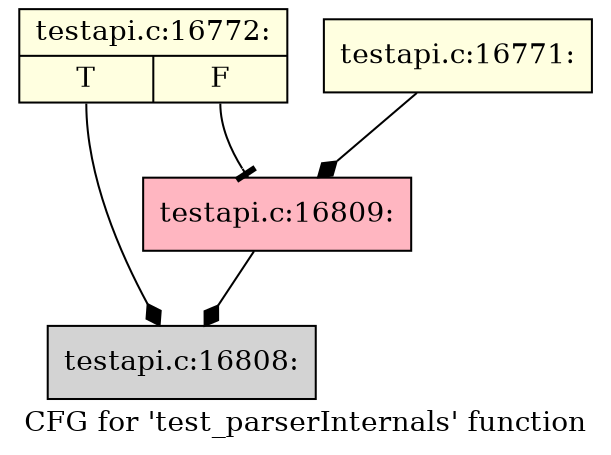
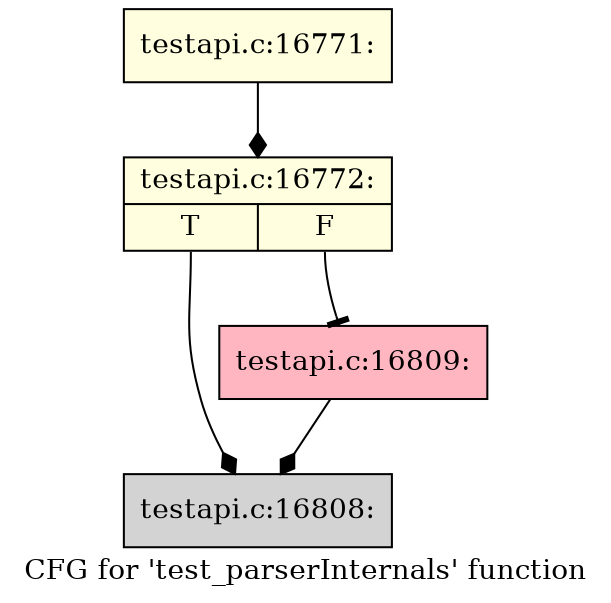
(377, 127) -> (258, 108)
